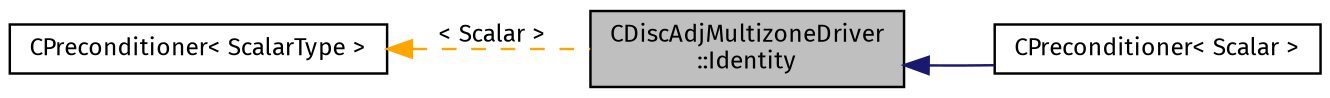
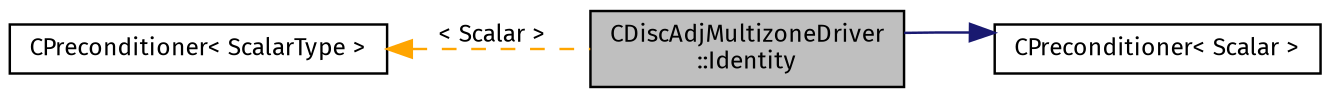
(962, 66) -> (937, 33)
